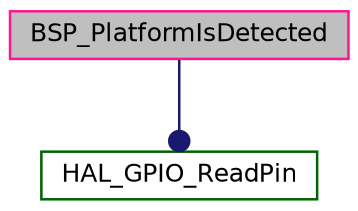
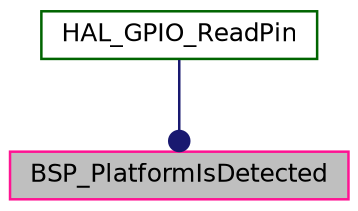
(179, 95) -> (179, 95)
